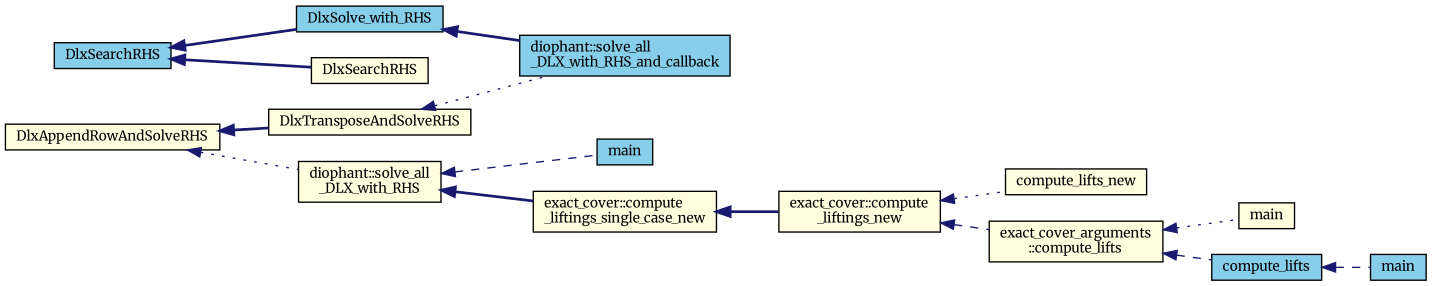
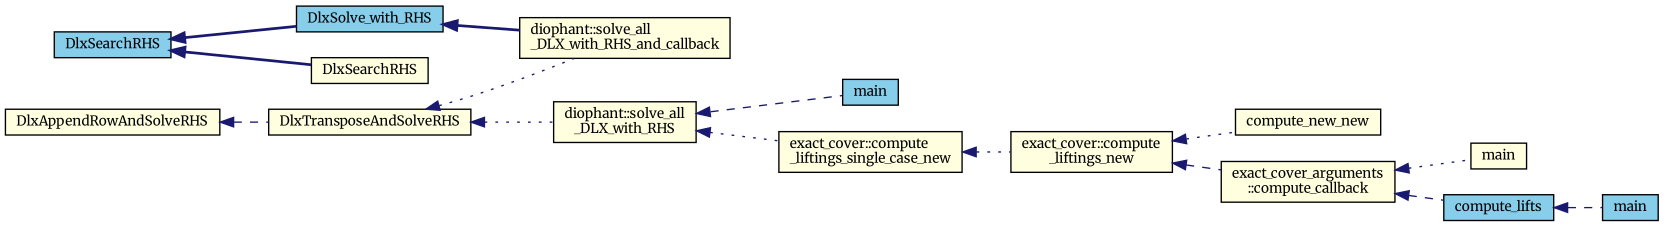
(625, 56) -> (625, 38)
(251, 129) -> (251, 122)
(249, 161) -> (519, 122)
(1076, 182) -> (1308, 122)
(494, 196) -> (744, 137)
(754, 212) -> (994, 152)
(1076, 242) -> (1308, 182)
